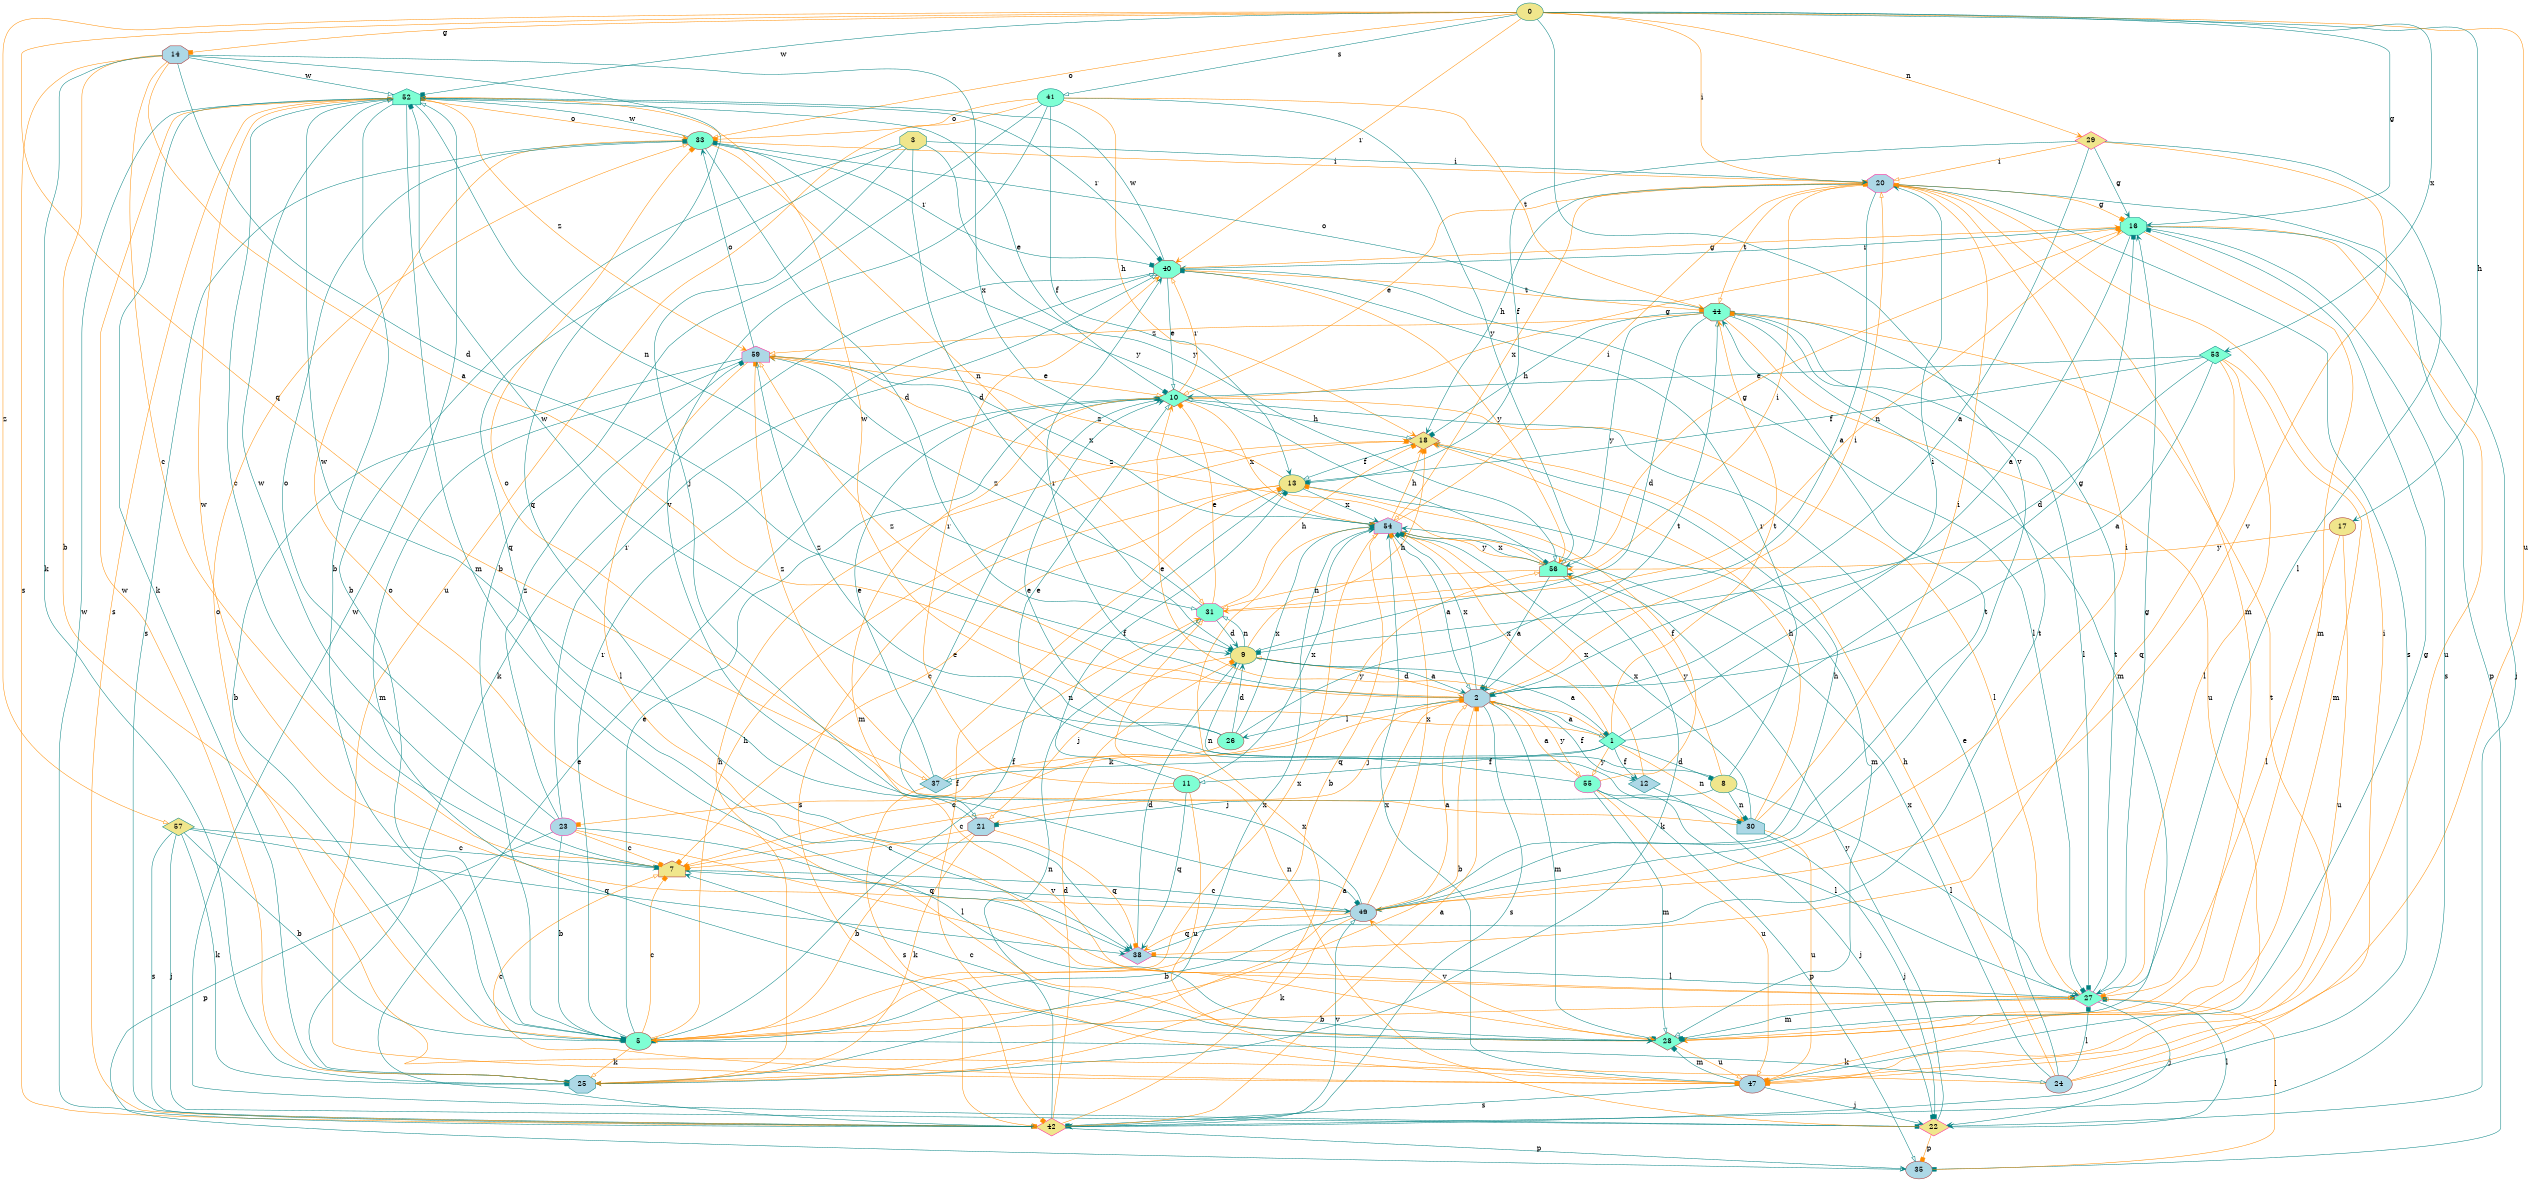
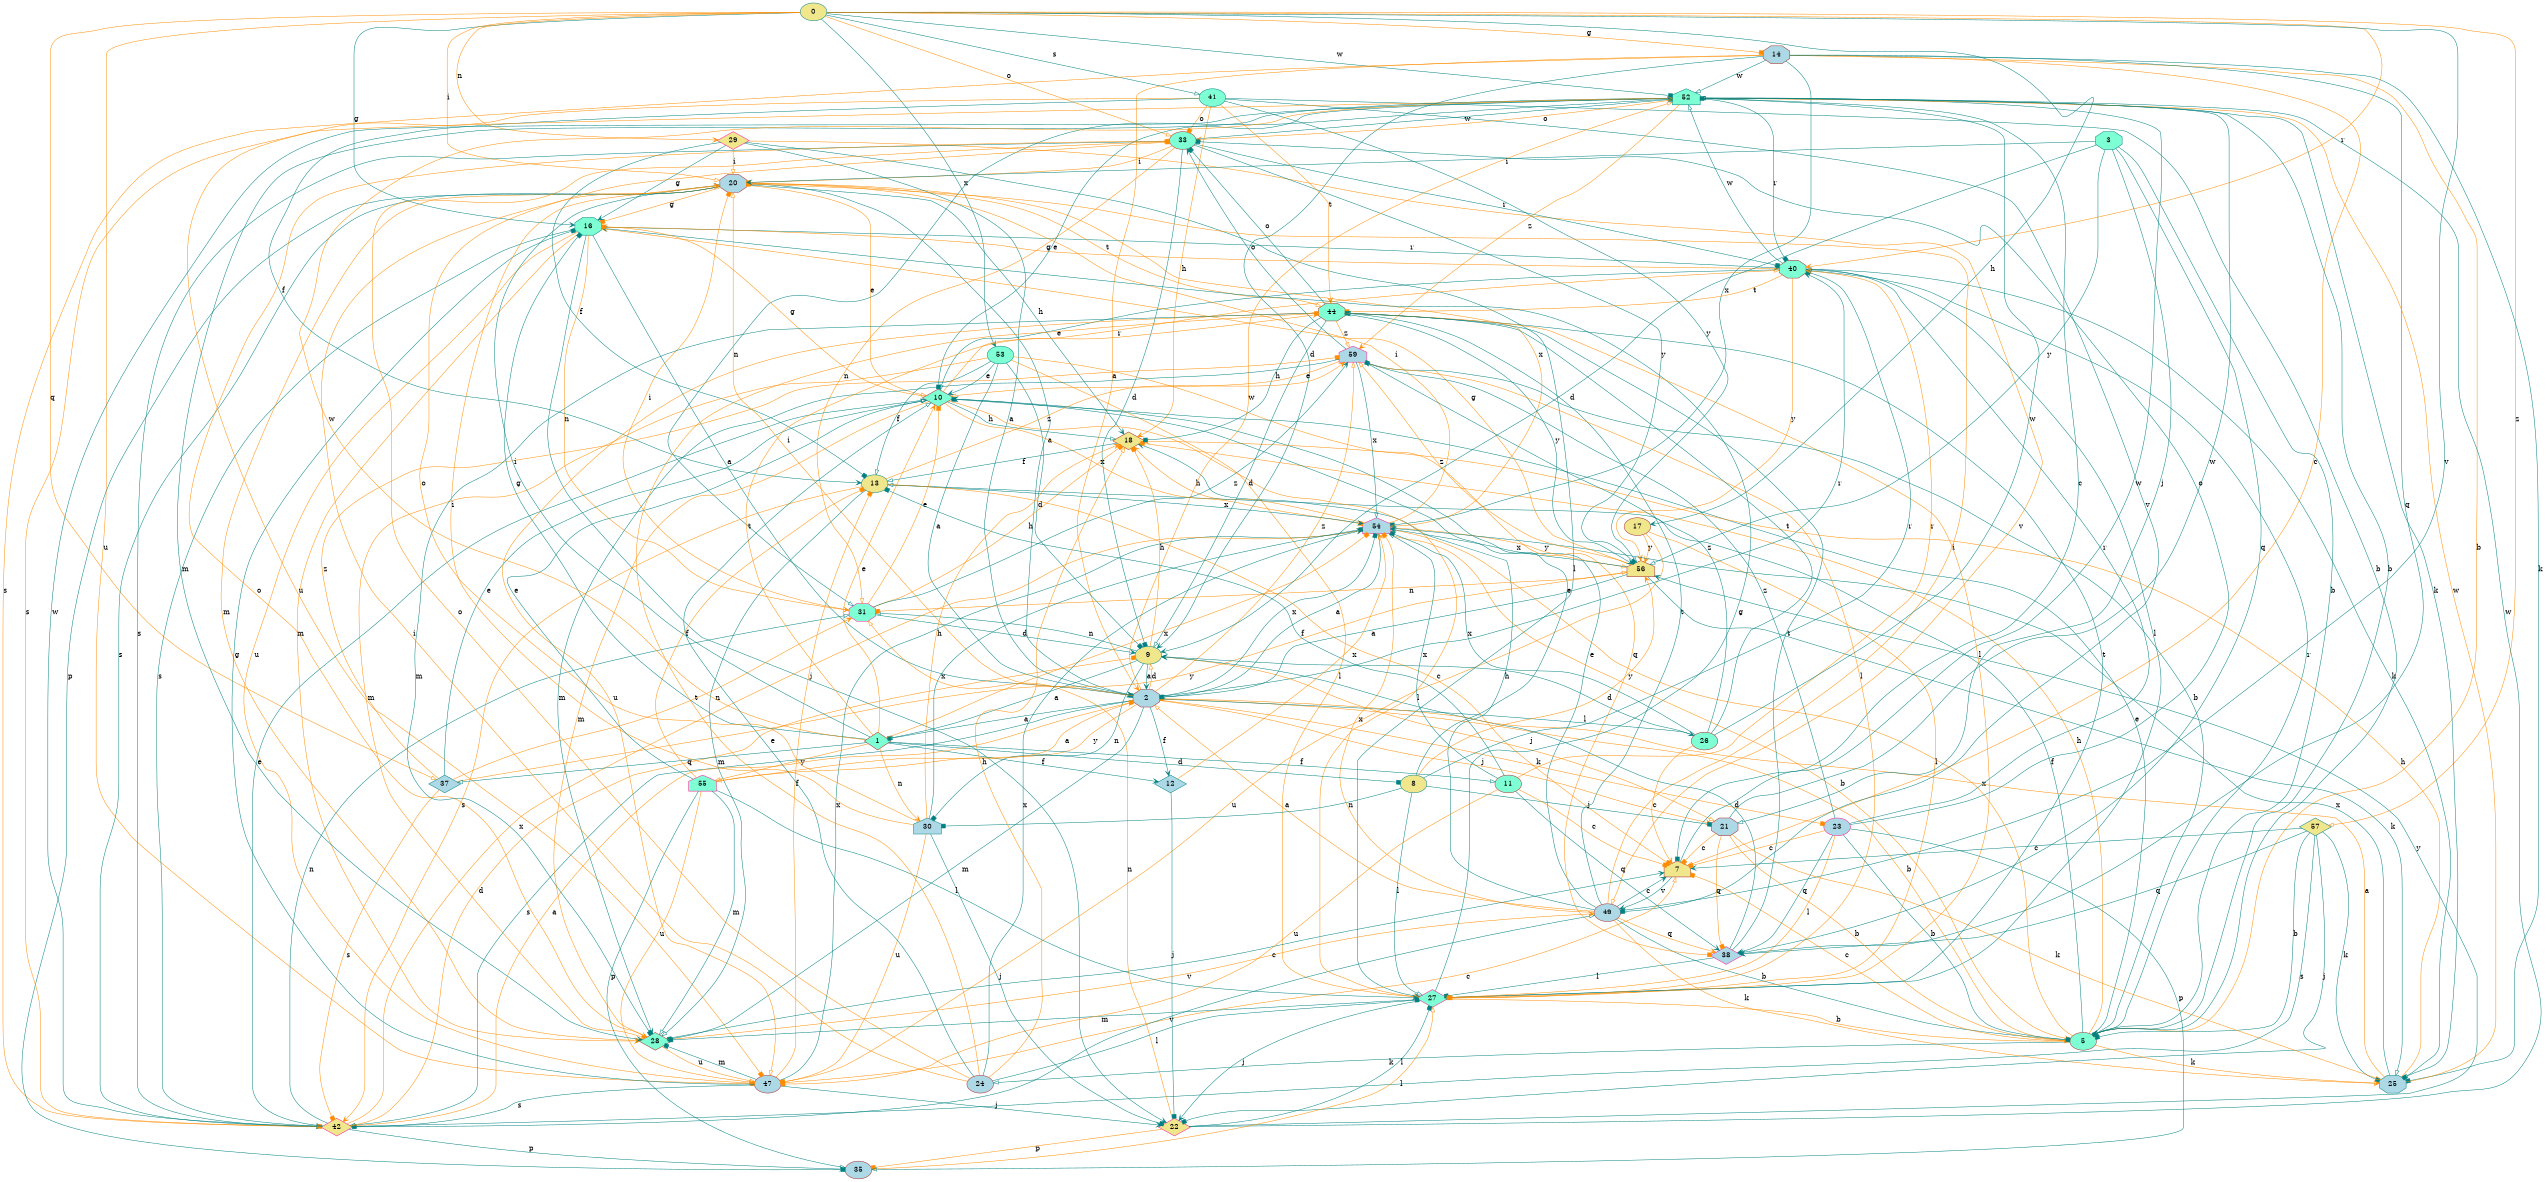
(913, 141) -> (2109, 141)
(1881, 183) -> (733, 183)
(2215, 355) -> (1000, 355)
(2061, 522) -> (1971, 618)
(1554, 569) -> (1641, 569)
(1382, 579) -> (1235, 595)
(1612, 741) -> (878, 741)
(1588, 784) -> (703, 784)
(418, 826) -> (1259, 306)
